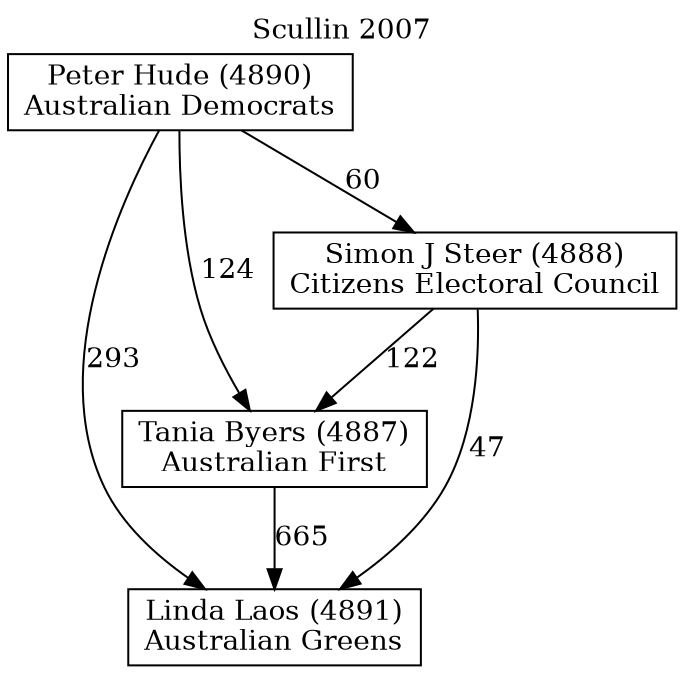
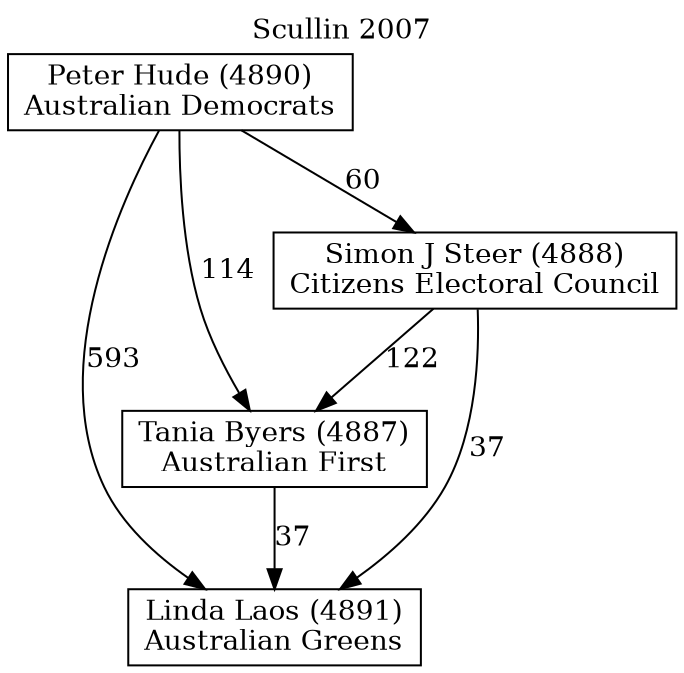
(228, 271) -> (228, 271)
(114, 360) -> (114, 360)
(488, 449) -> (488, 449)
(303, 538) -> (294, 538)
